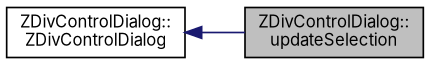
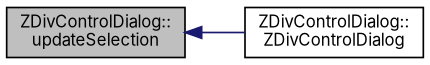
(223, 32) -> (223, 32)
